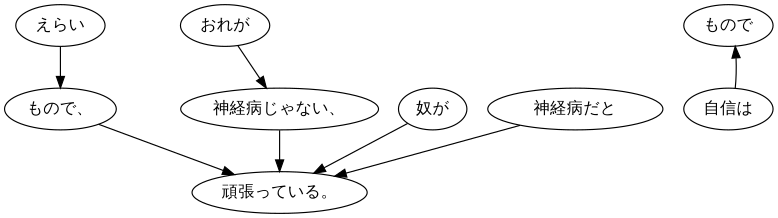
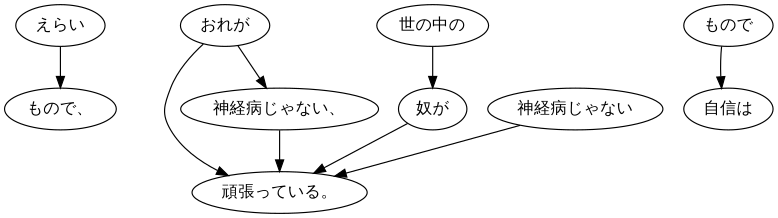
none -> (433, 26)
(736, 73) -> (721, 61)
(575, 109) -> (575, 109)
(161, 147) -> (165, 113)
